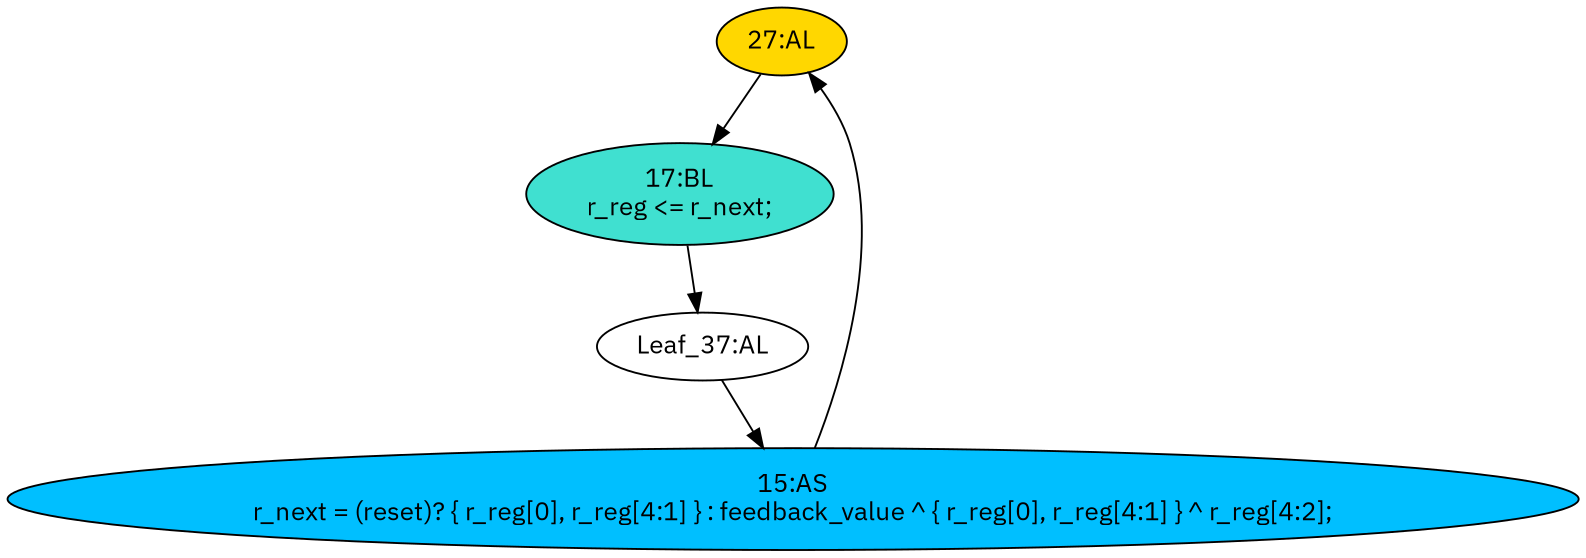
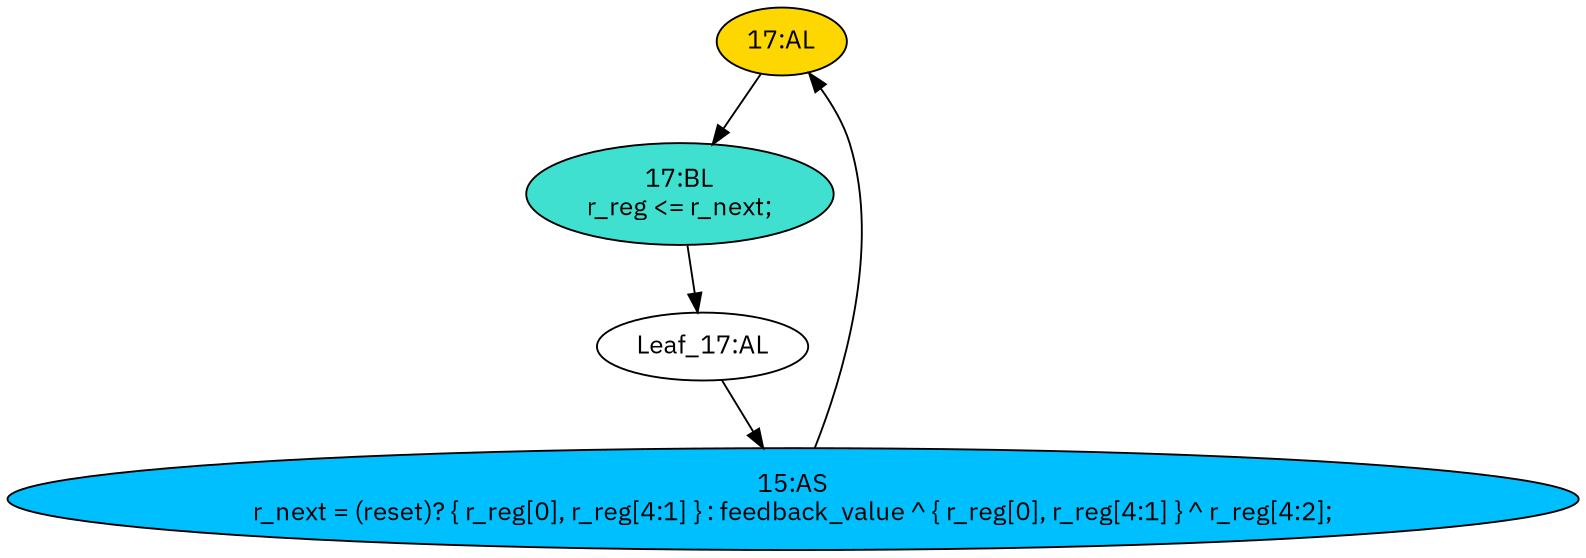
(782, 41) -> (782, 41)
(703, 347) -> (703, 347)
